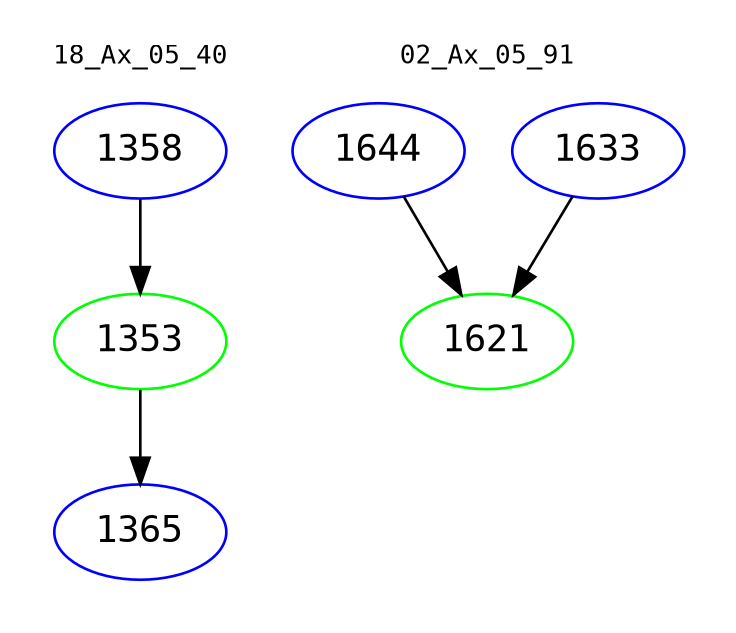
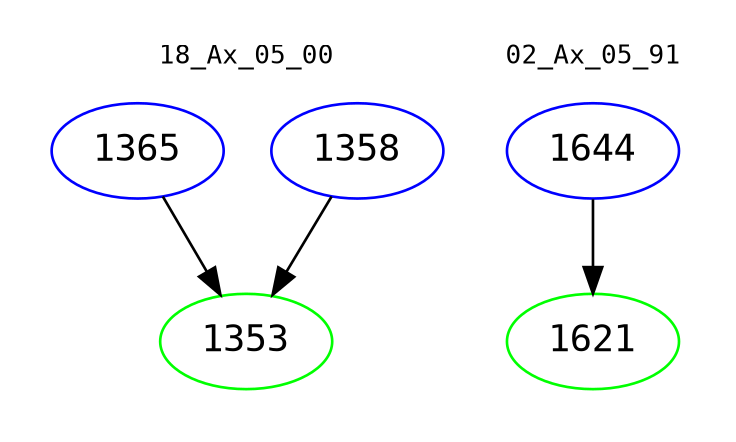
(142, 57) -> (248, 57)
(598, 151) -> none
(140, 424) -> (185, 234)
